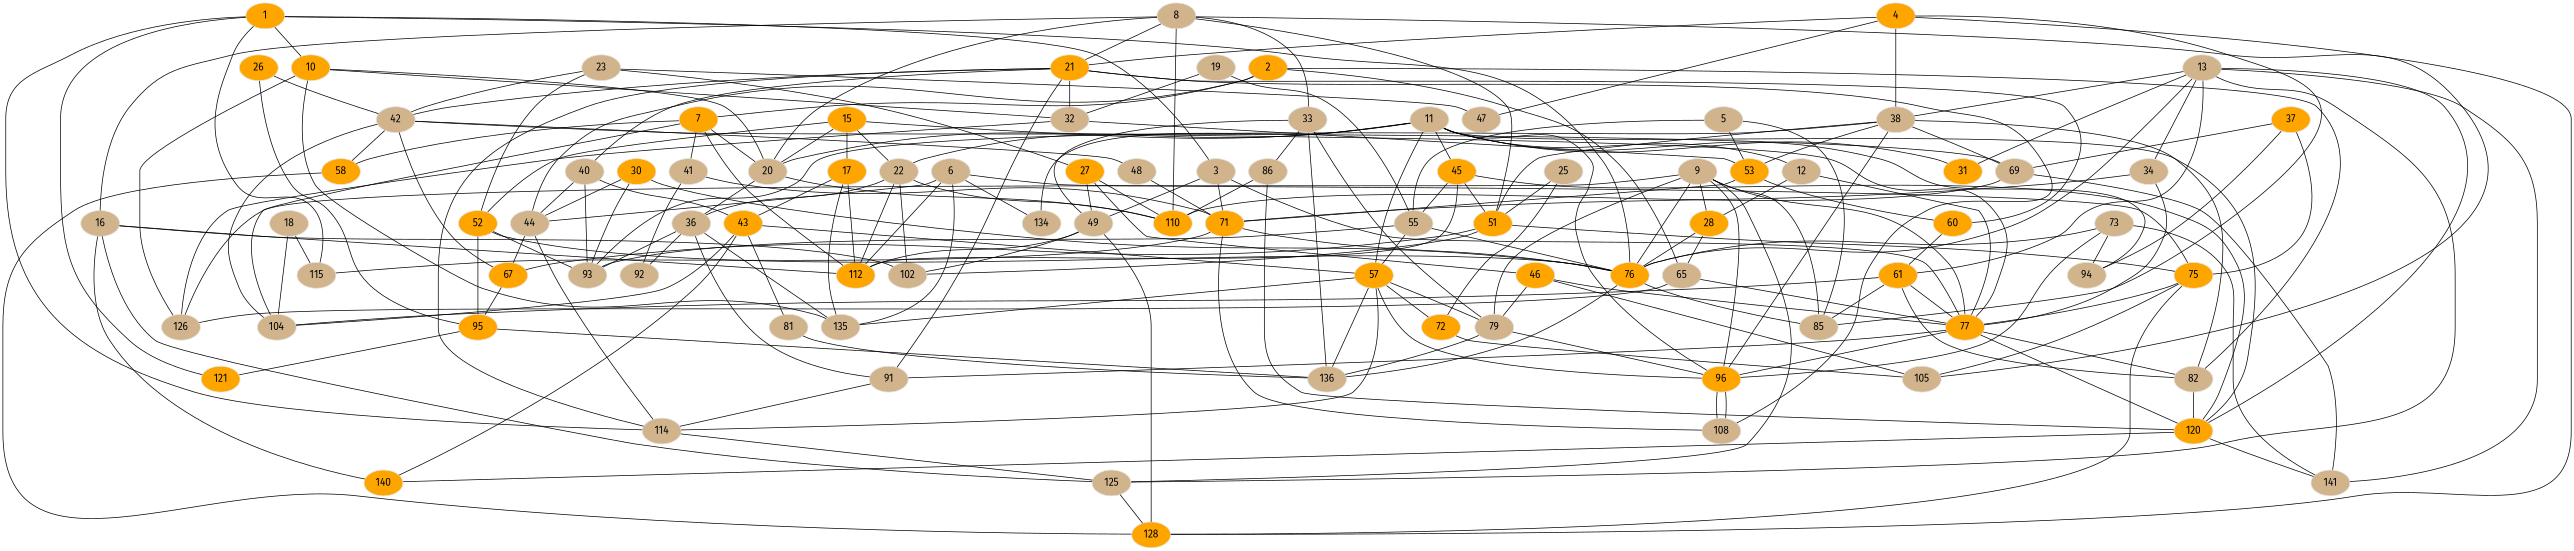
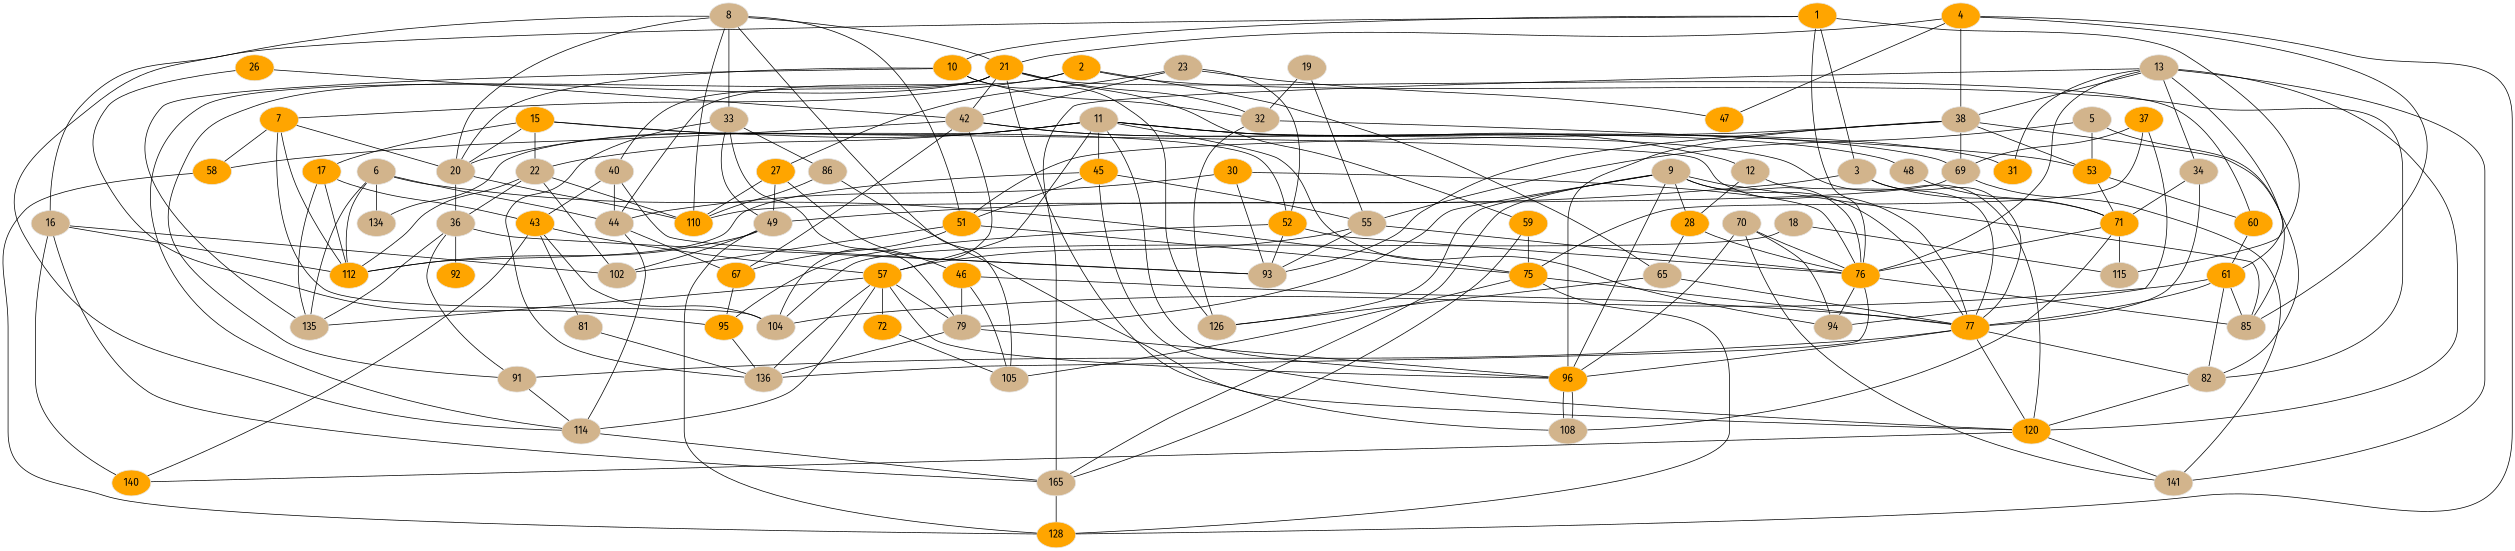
(1481, 120) -> (1724, 120)
(688, 172) -> none
(1563, 172) -> none
none -> (1528, 223)
(2114, 223) -> (1742, 223)
(639, 275) -> (456, 275)
none -> (1848, 300)
(221, 379) -> none
(1112, 483) -> (1056, 483)
